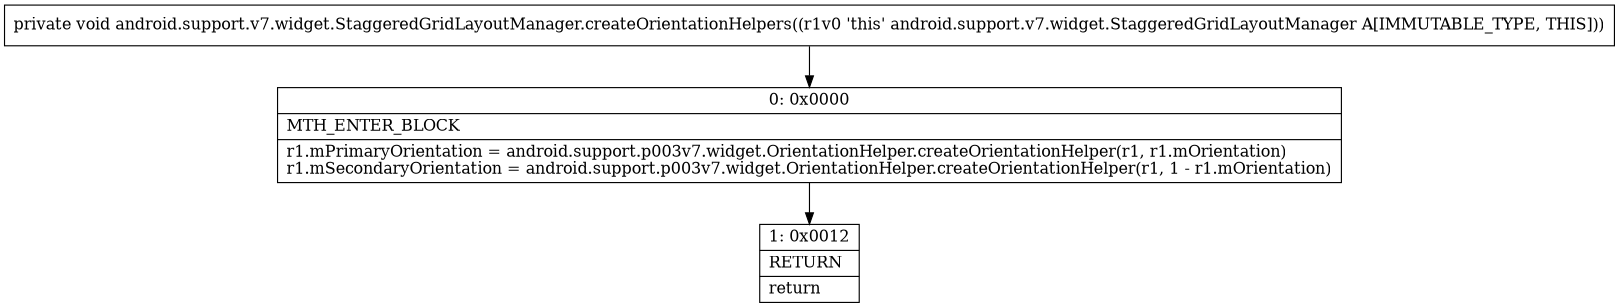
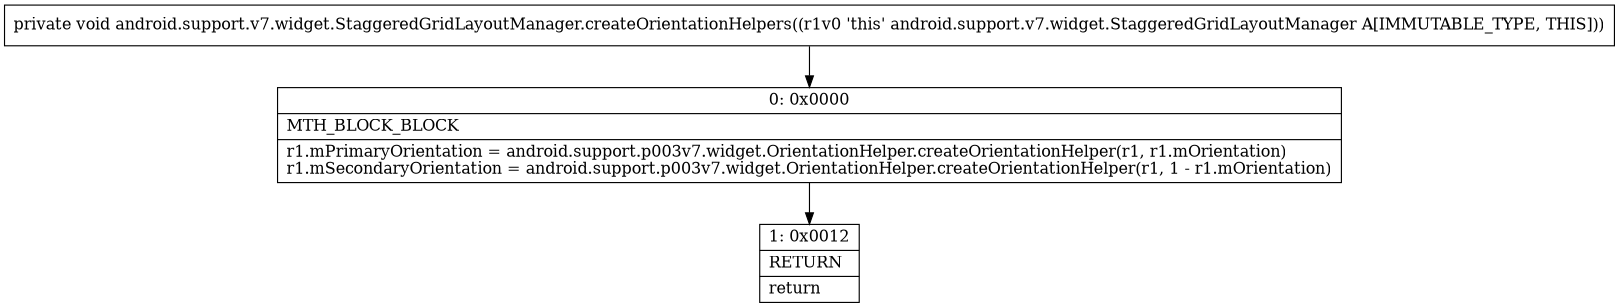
(374, 126) -> (373, 126)
